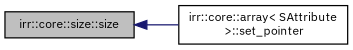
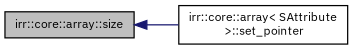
(70, 25) -> (70, 25)
